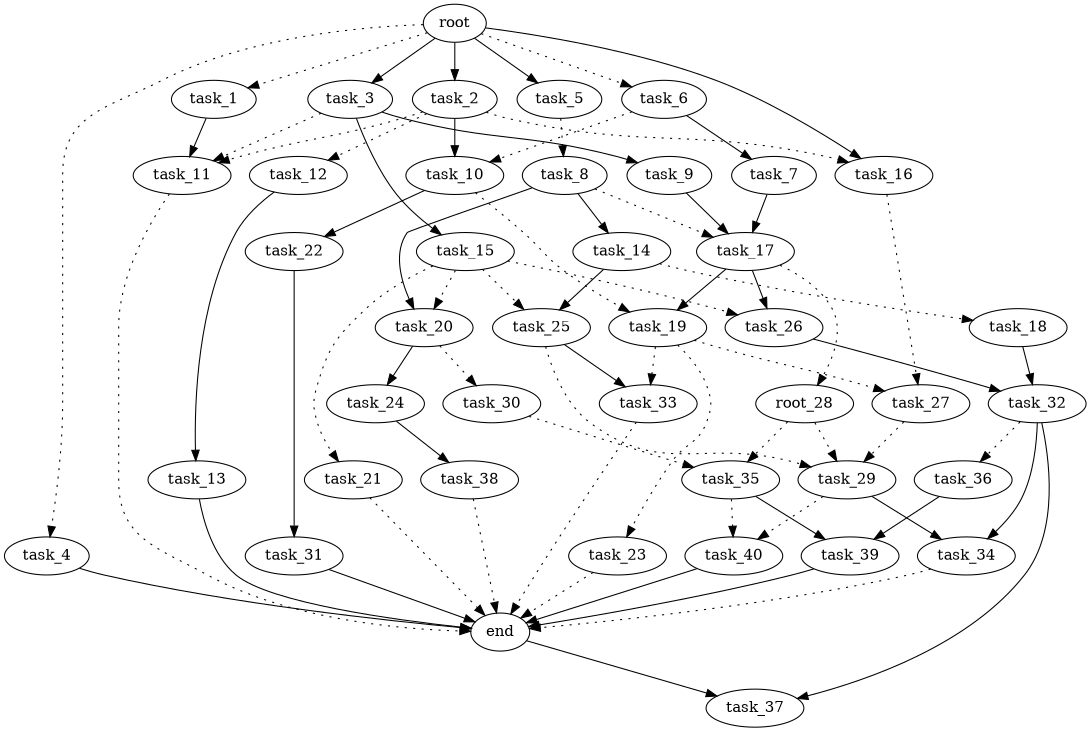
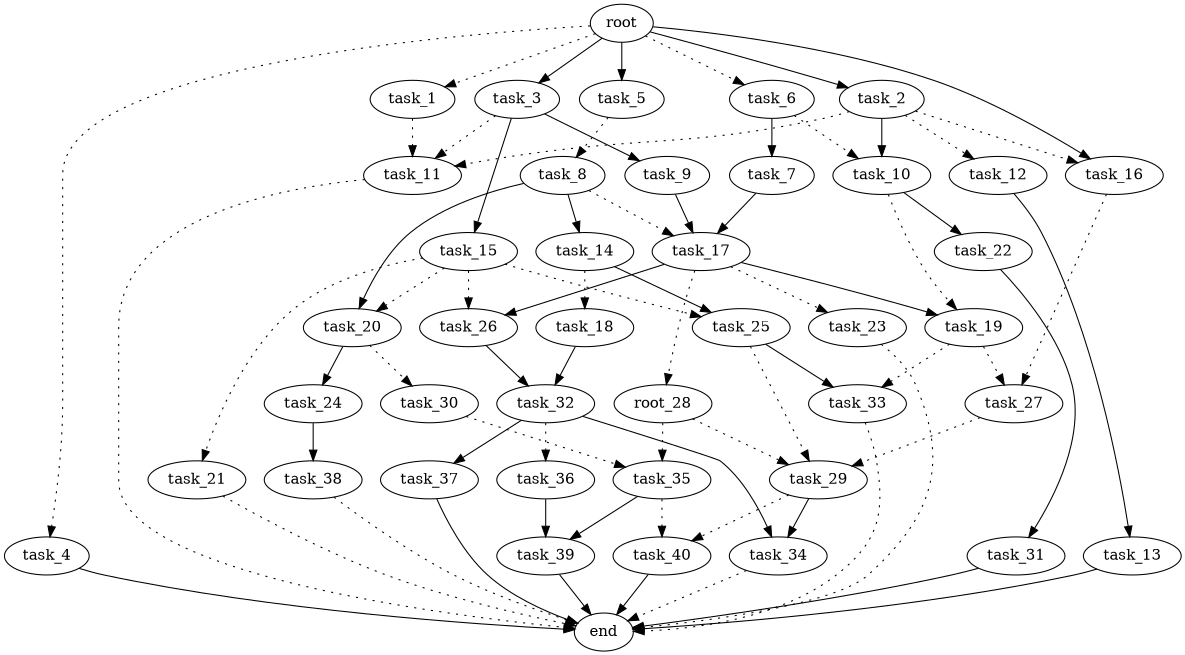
(200, 133) -> (413, 132)
(695, 440) -> (774, 287)
(617, 667) -> (487, 575)
